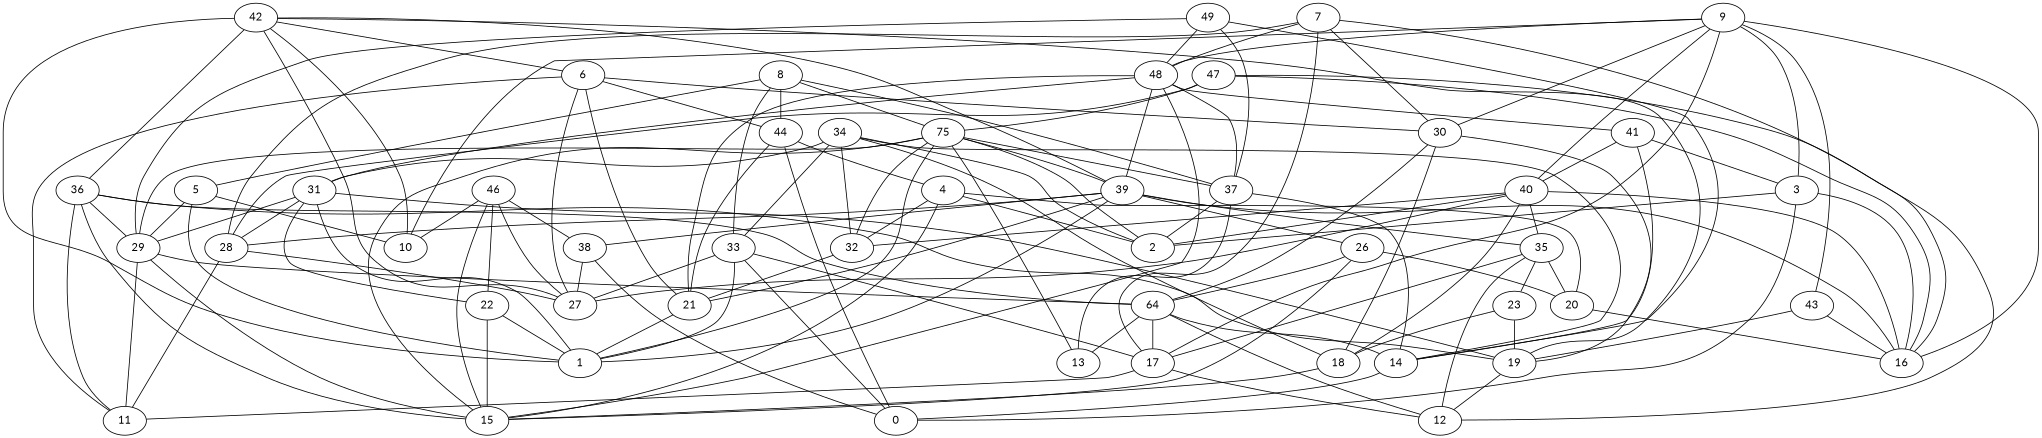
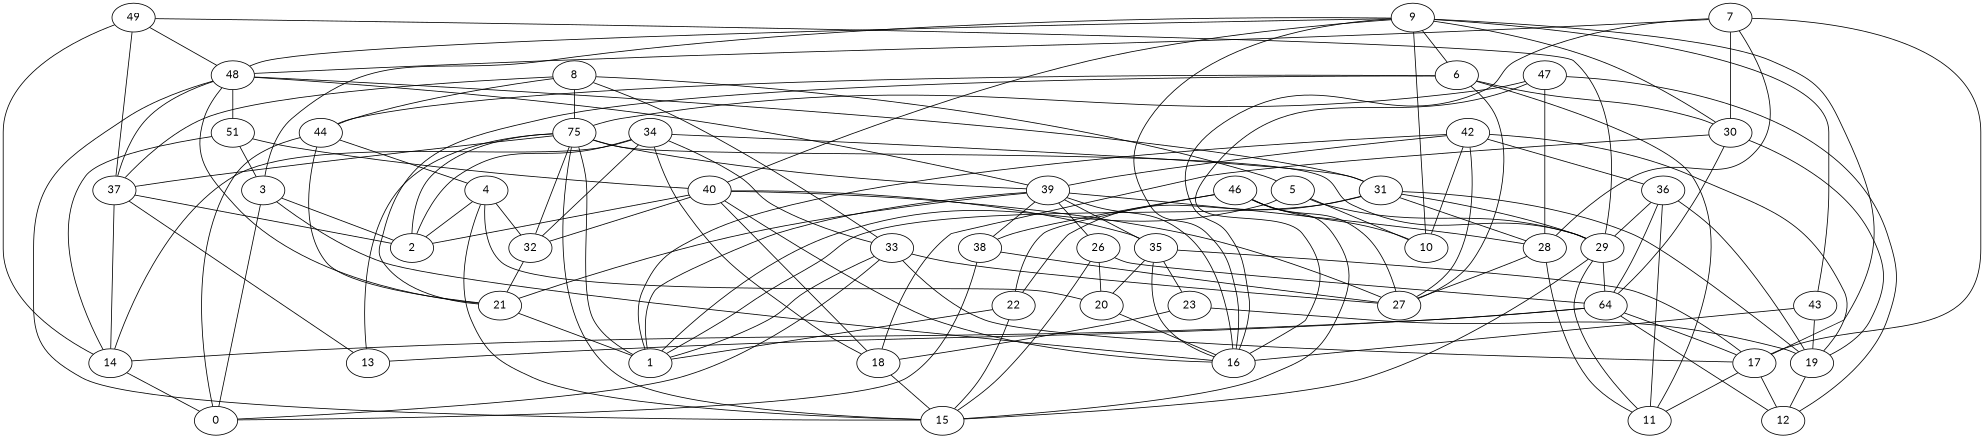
(441, 50) -> (1432, 42)
(1633, 133) -> (233, 133)
(1466, 326) -> (1163, 323)
(240, 366) -> none
